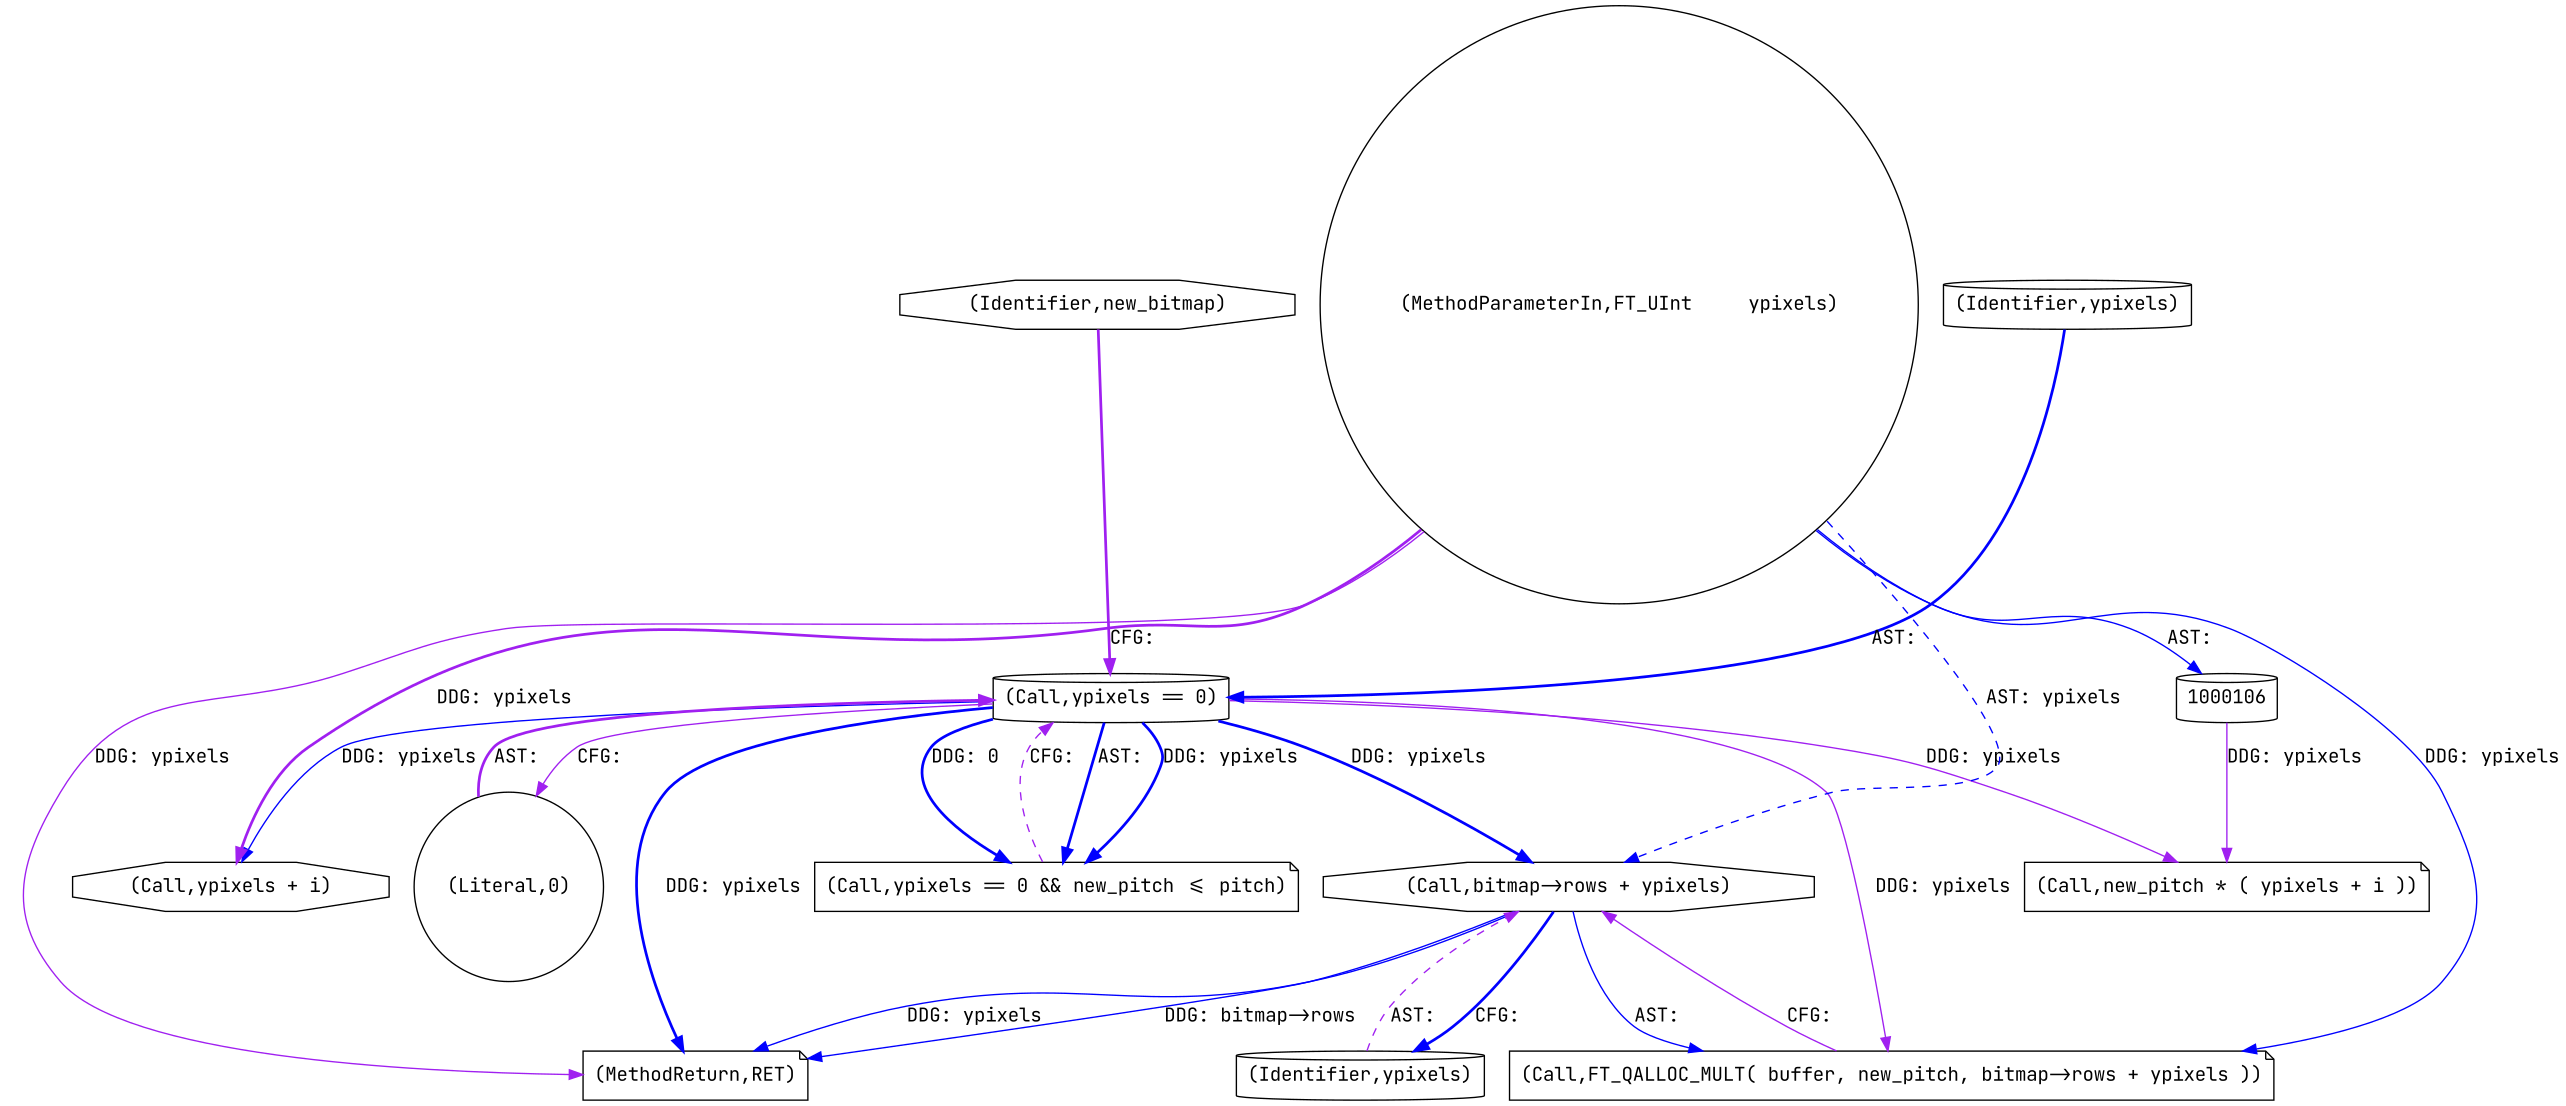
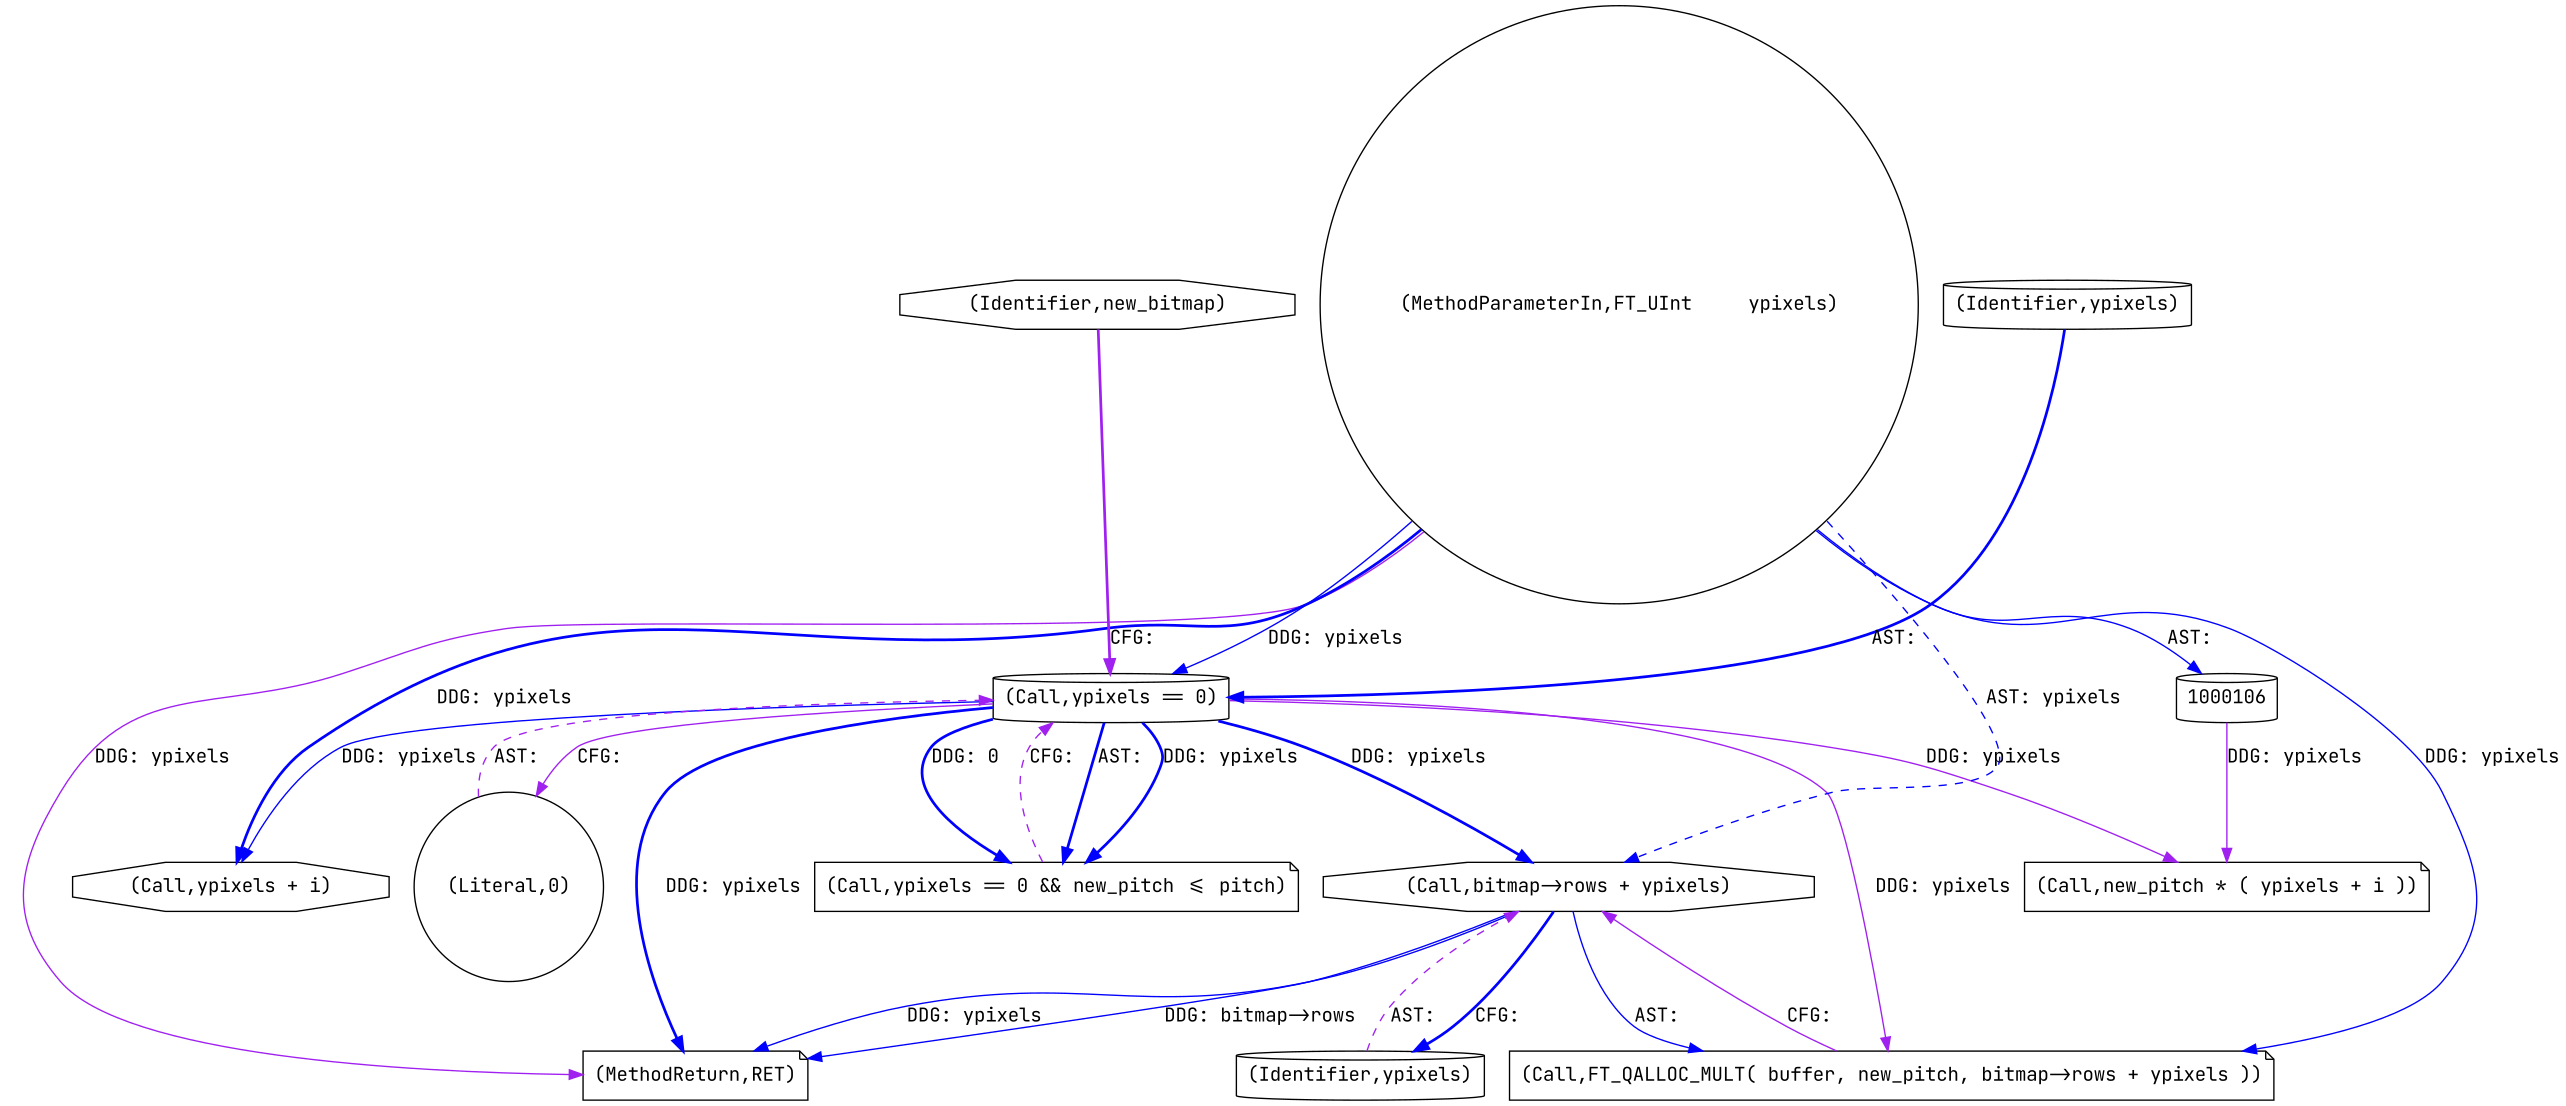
none -> (1271, 626)
(804, 635) -> (804, 635)
(708, 710) -> (708, 710)
